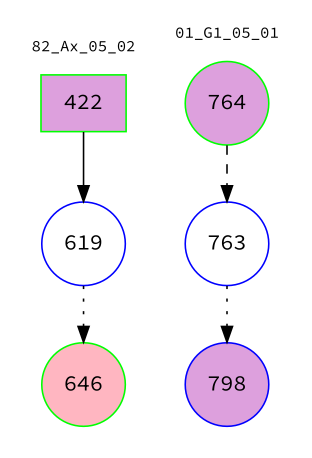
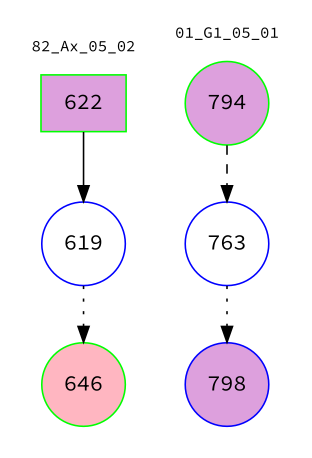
(84, 103) -> (84, 103)
(227, 103) -> (227, 103)
